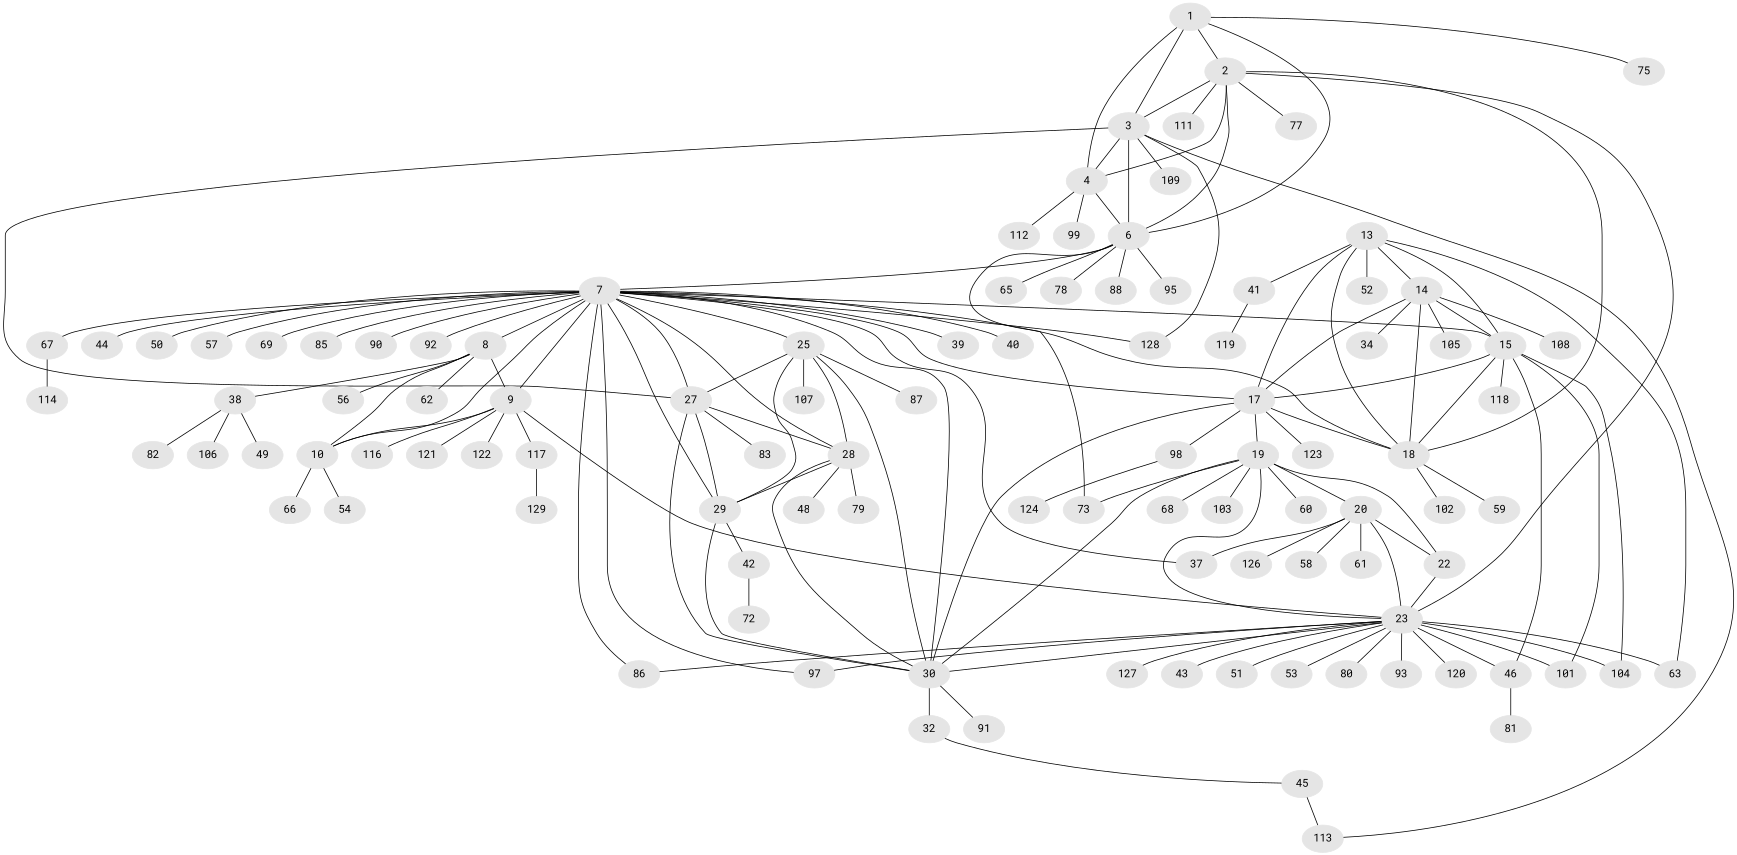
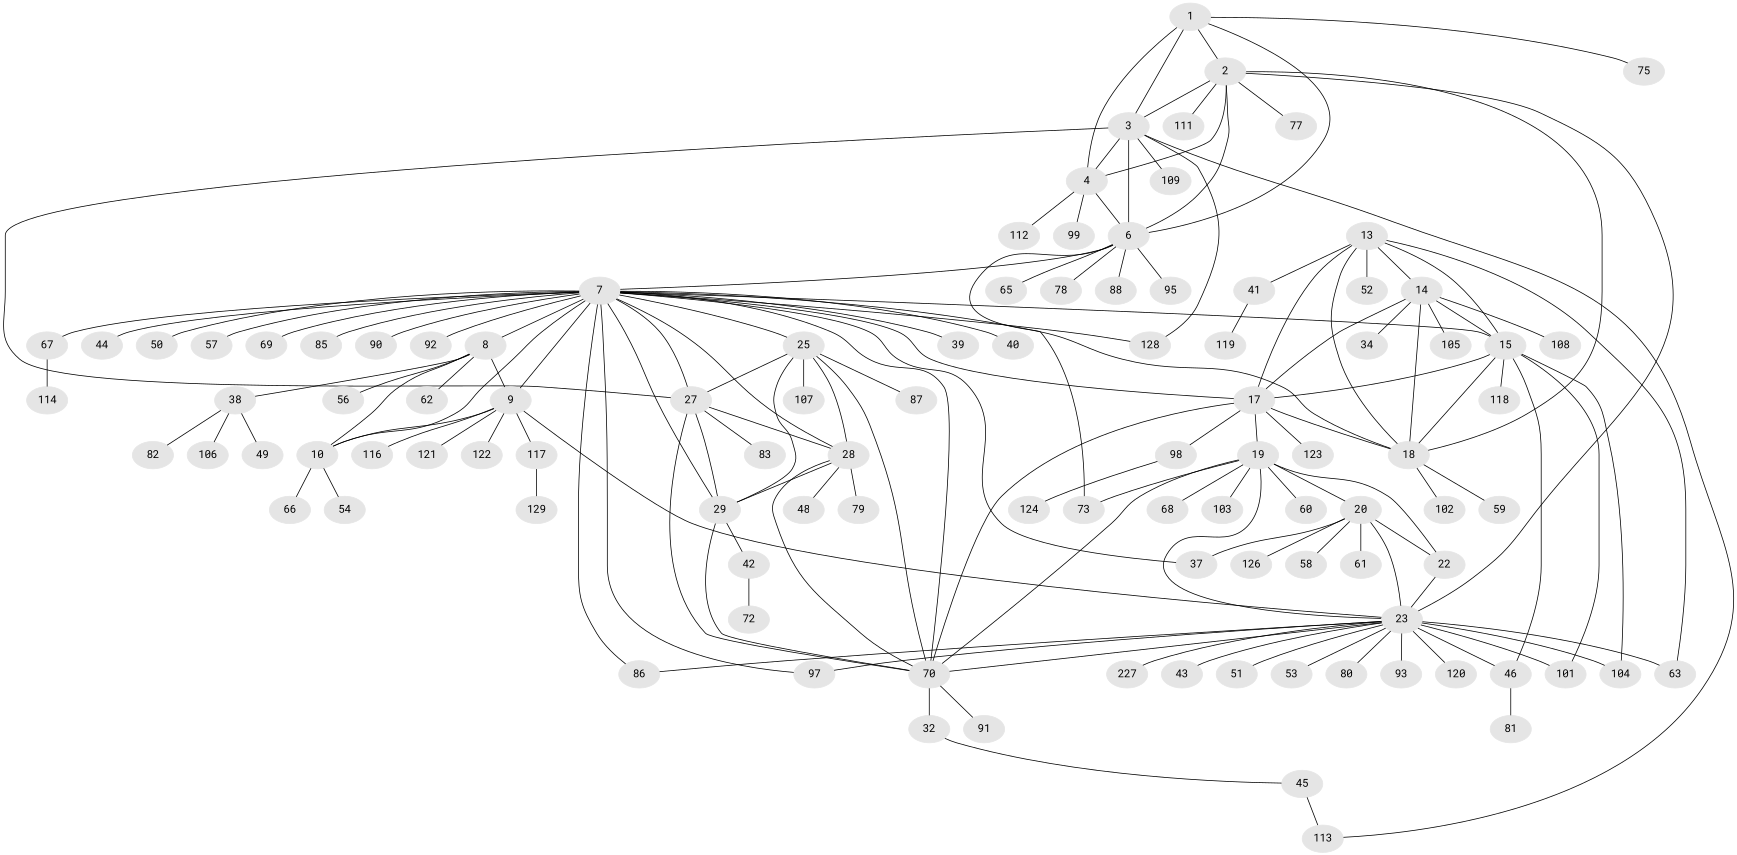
(929, 674) -> (929, 674)
(1127, 674) -> (1127, 674)
